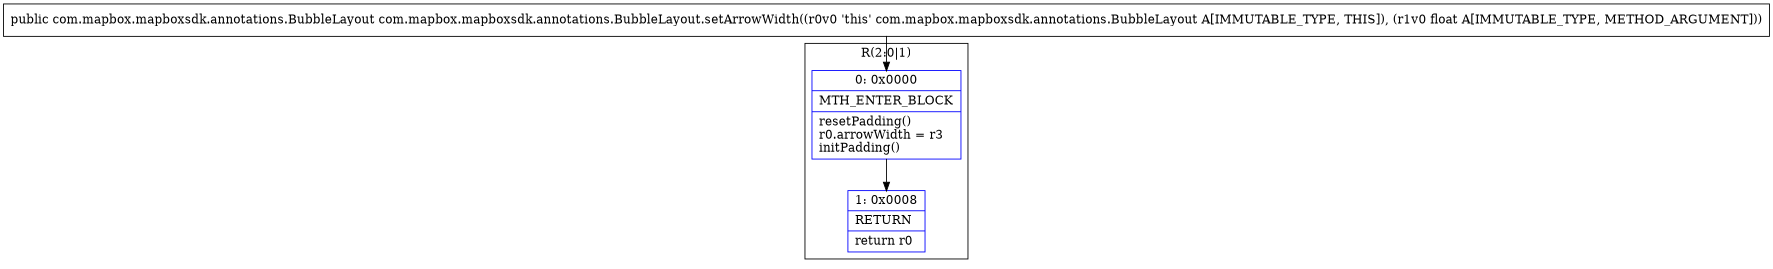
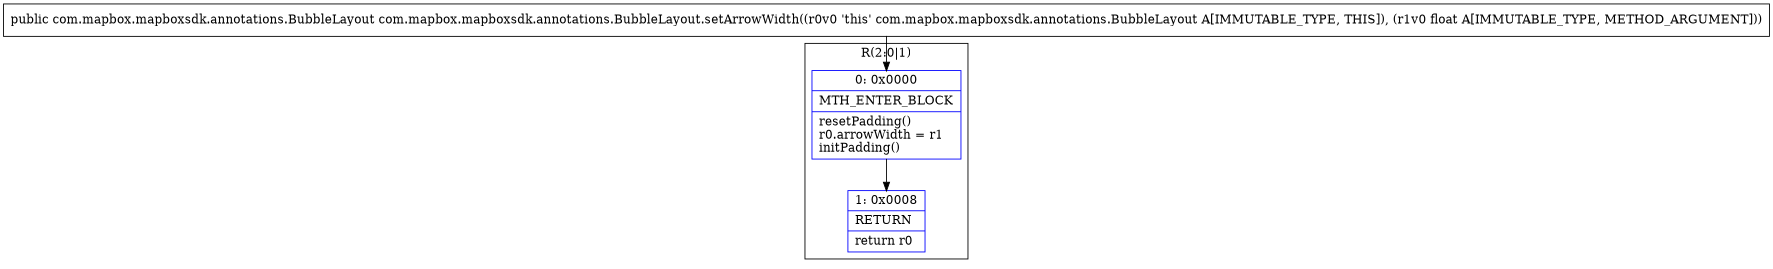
(881, 135) -> (881, 135)
